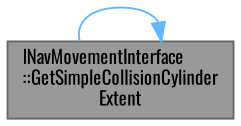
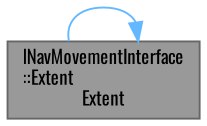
(121, 80) -> (104, 80)
